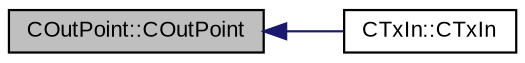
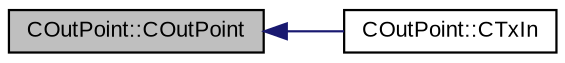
(430, 31) -> (450, 31)
